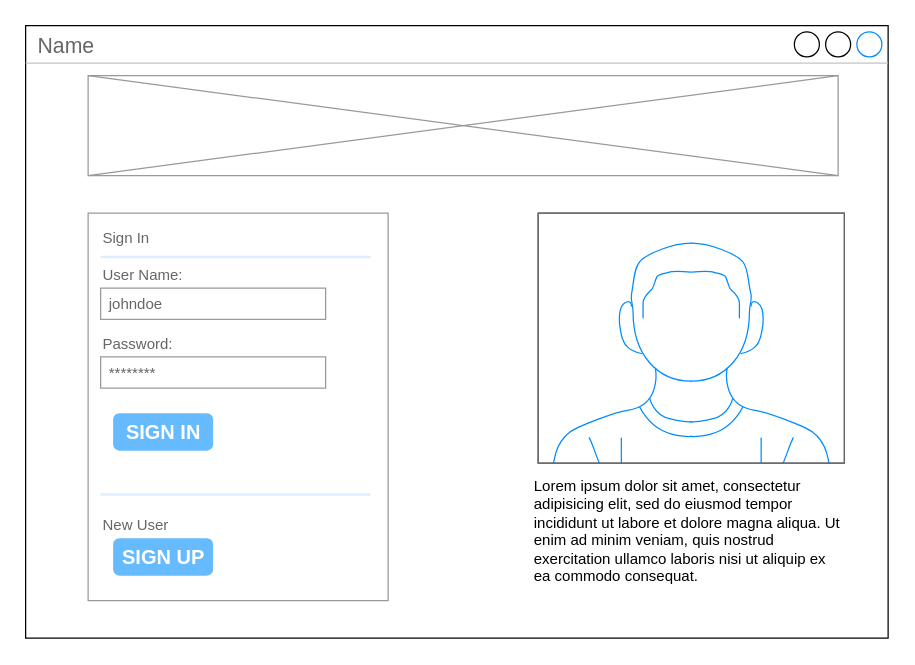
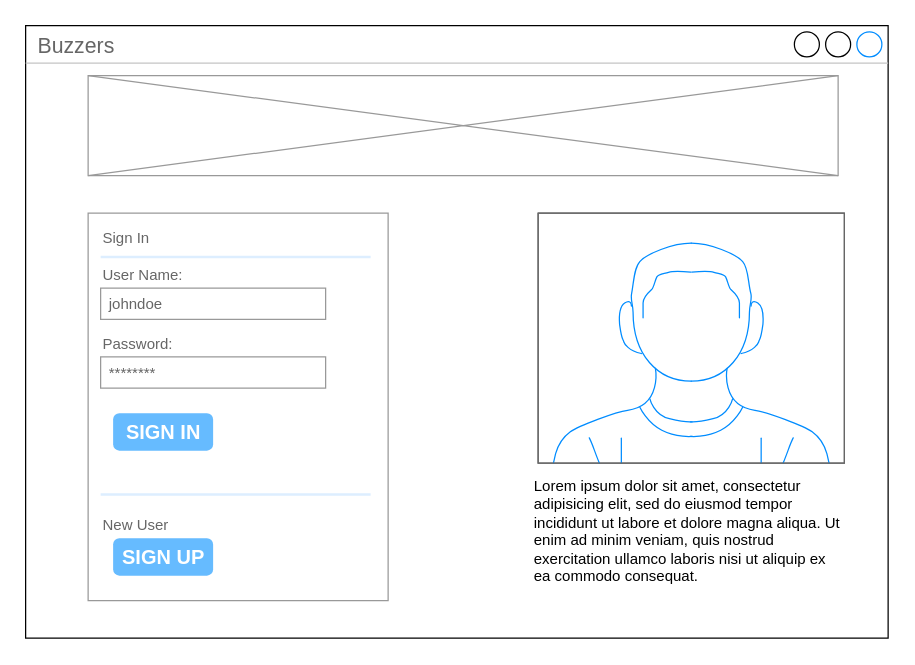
(62, 47) -> (80, 47)
